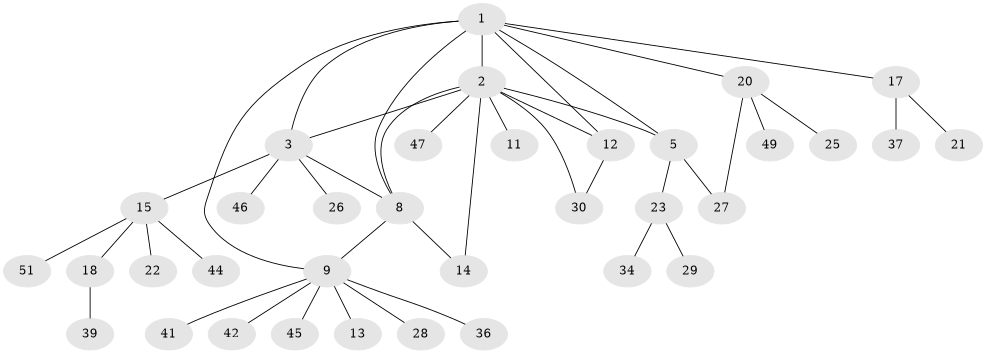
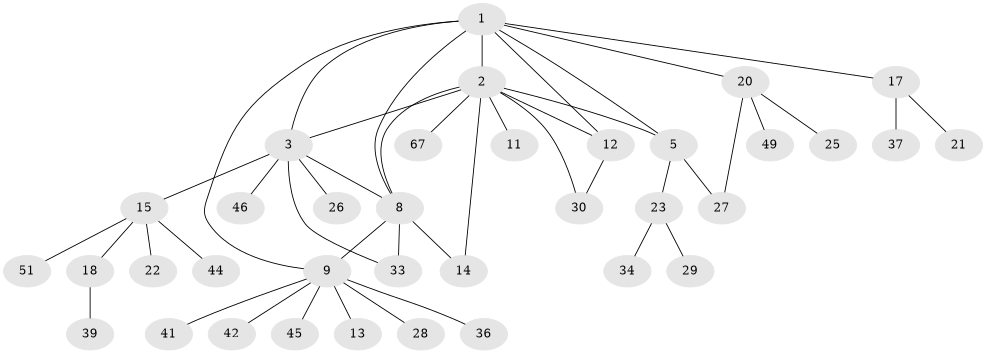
(418, 145) -> (418, 145)
none -> (398, 271)
